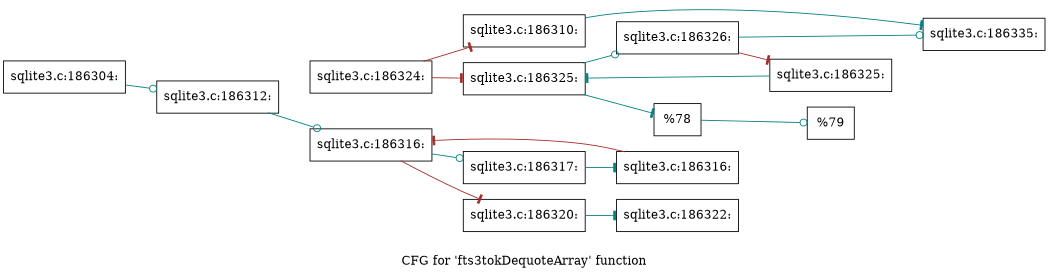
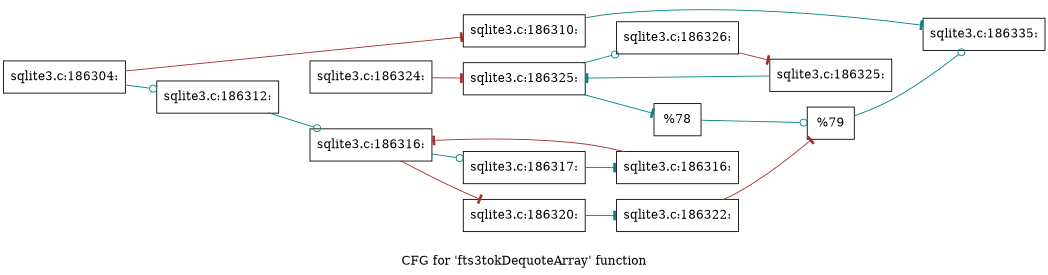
(827, 36) -> (909, 89)
(446, 55) -> (292, 54)
none -> (767, 174)
